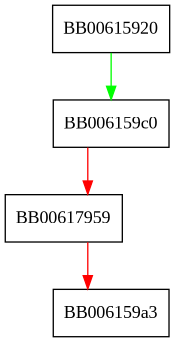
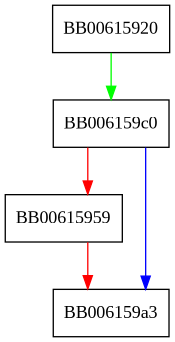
none -> (146, 212)
(64, 218) -> (64, 218)
